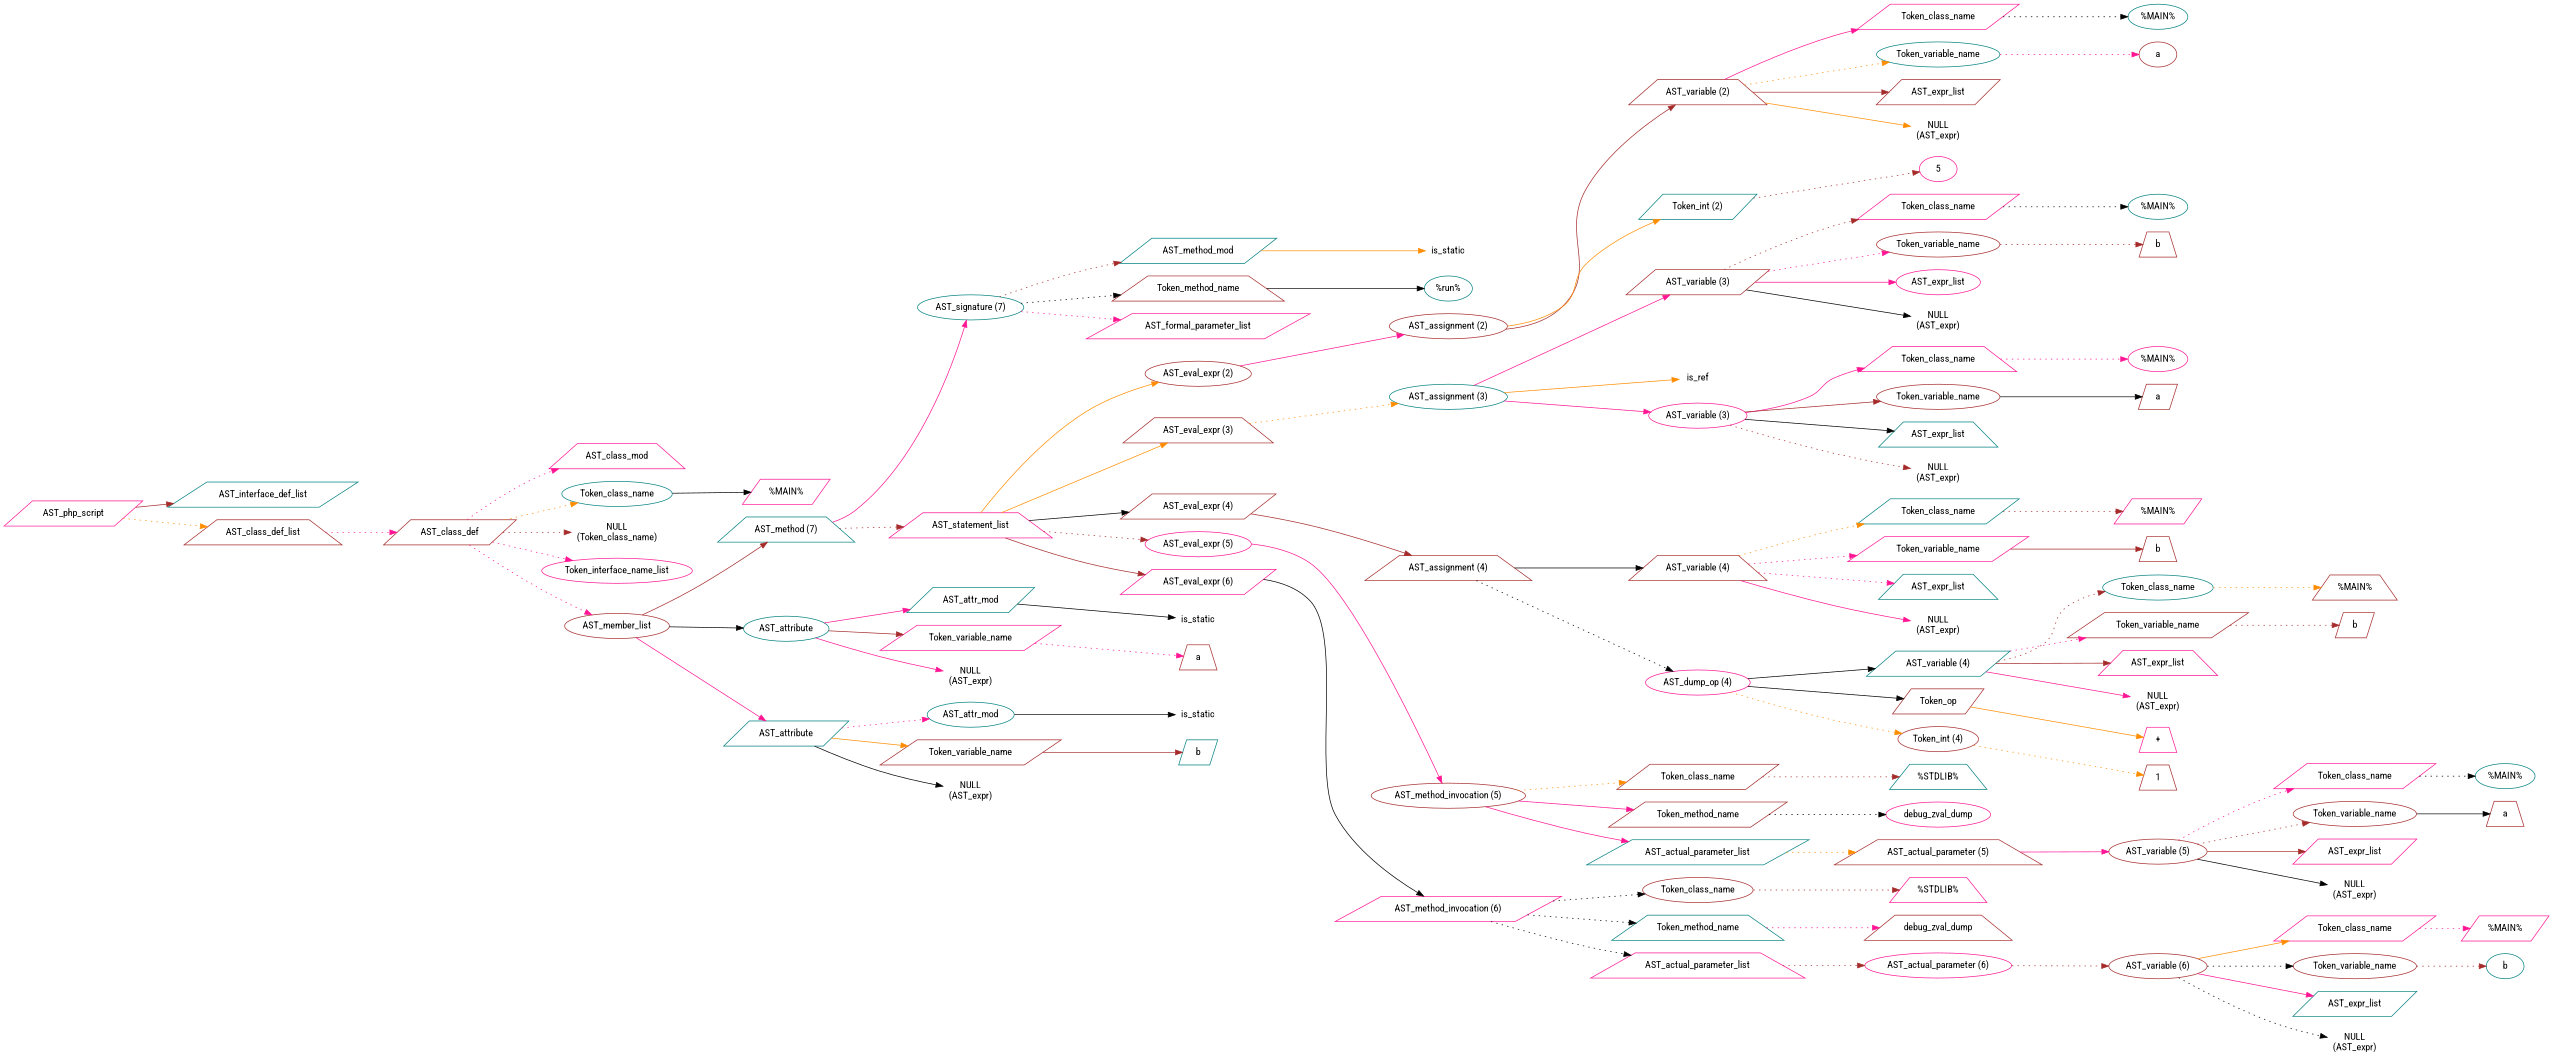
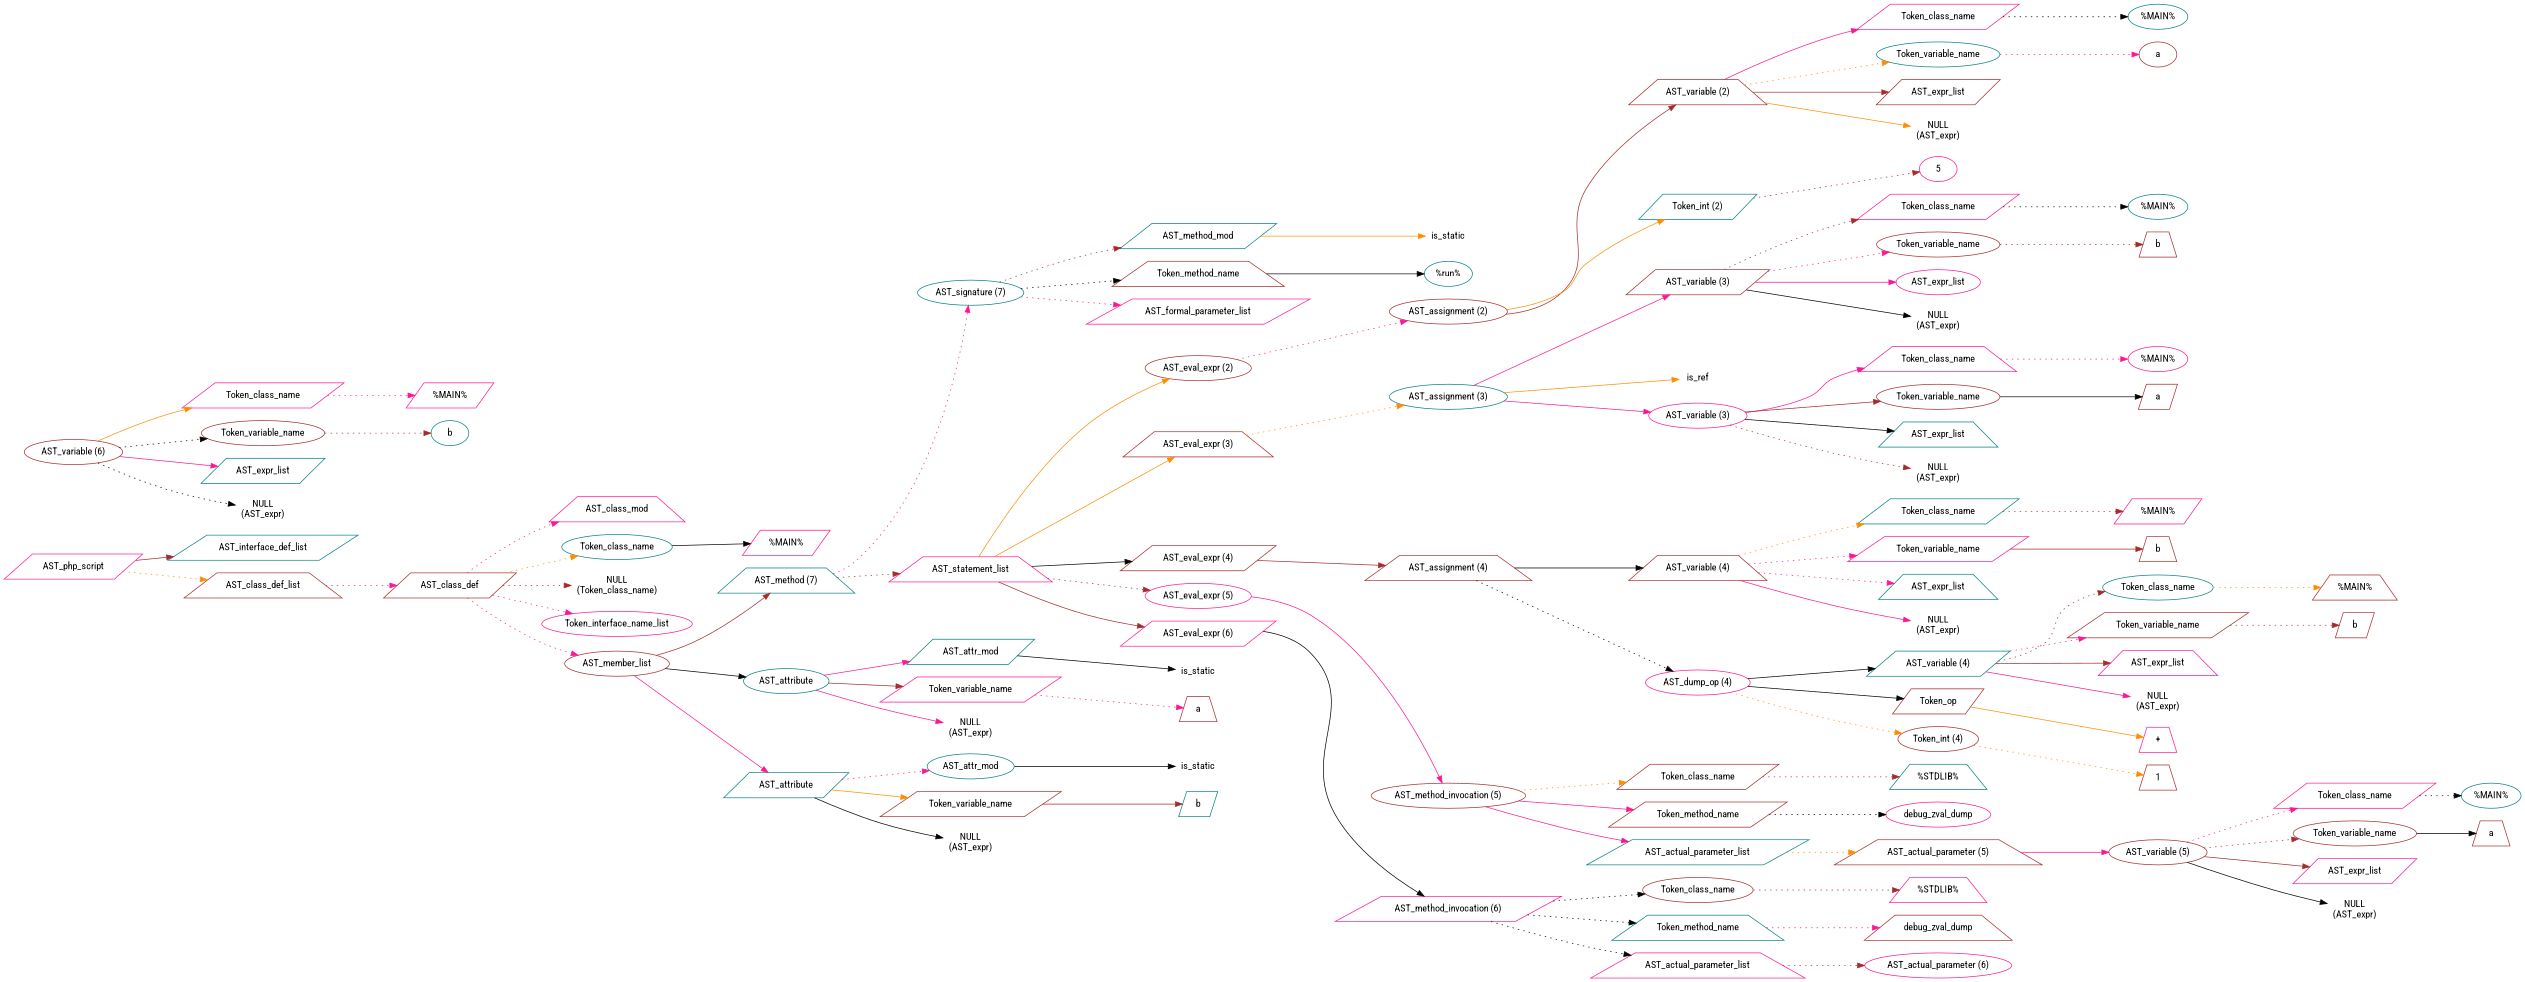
(1319, 351) -> (1319, 341)
(916, 438) -> (926, 458)
(2057, 966) -> none
